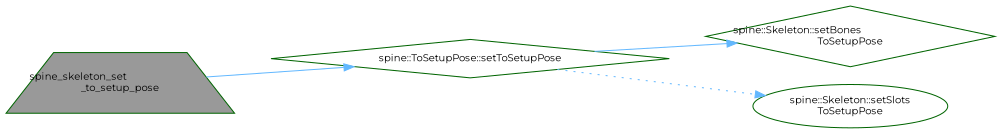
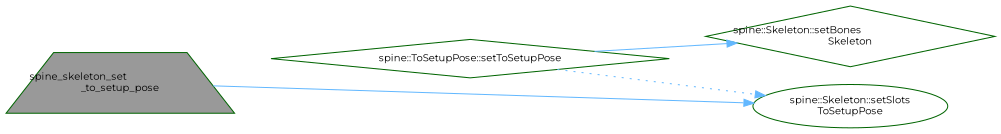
(850, 36) -> (850, 36)
(275, 72) -> (478, 94)
